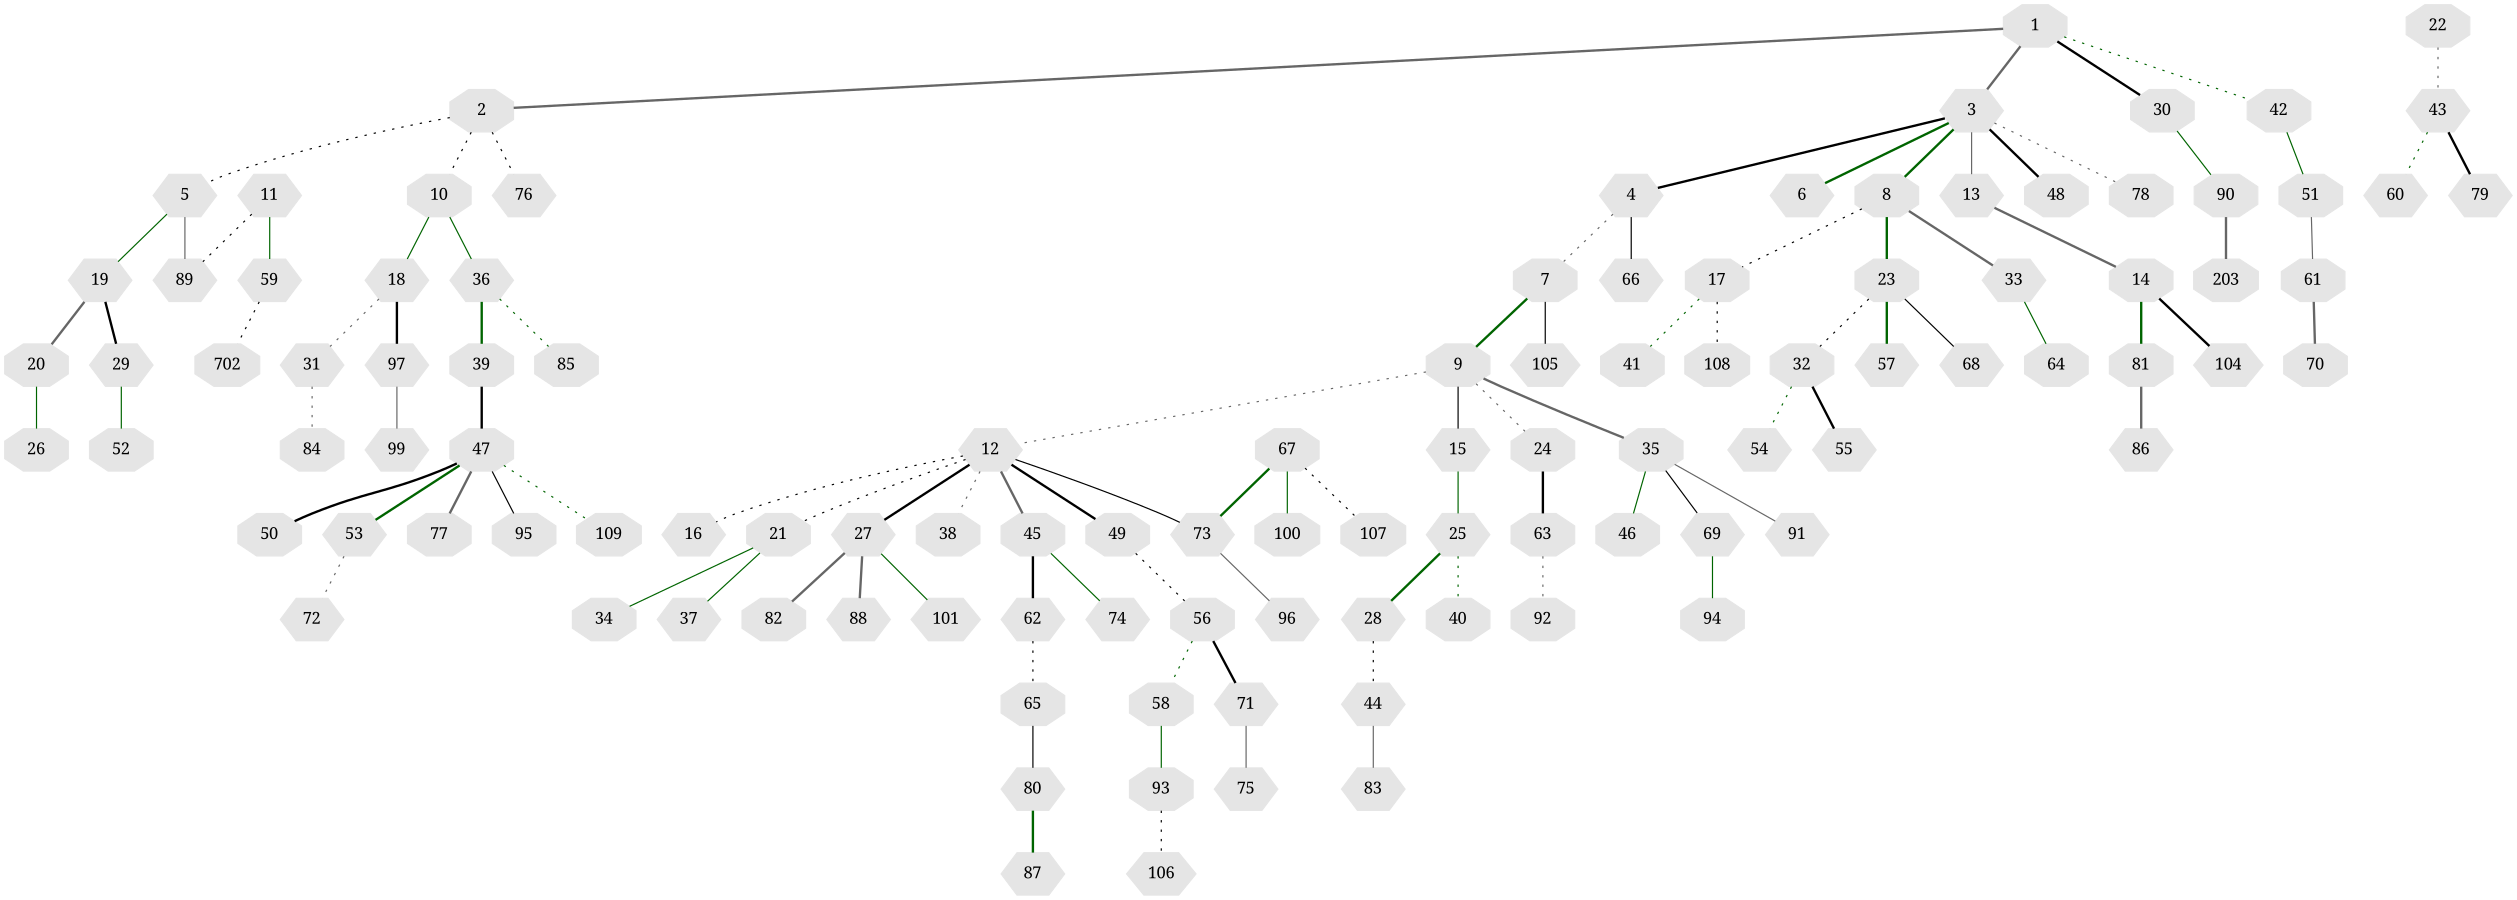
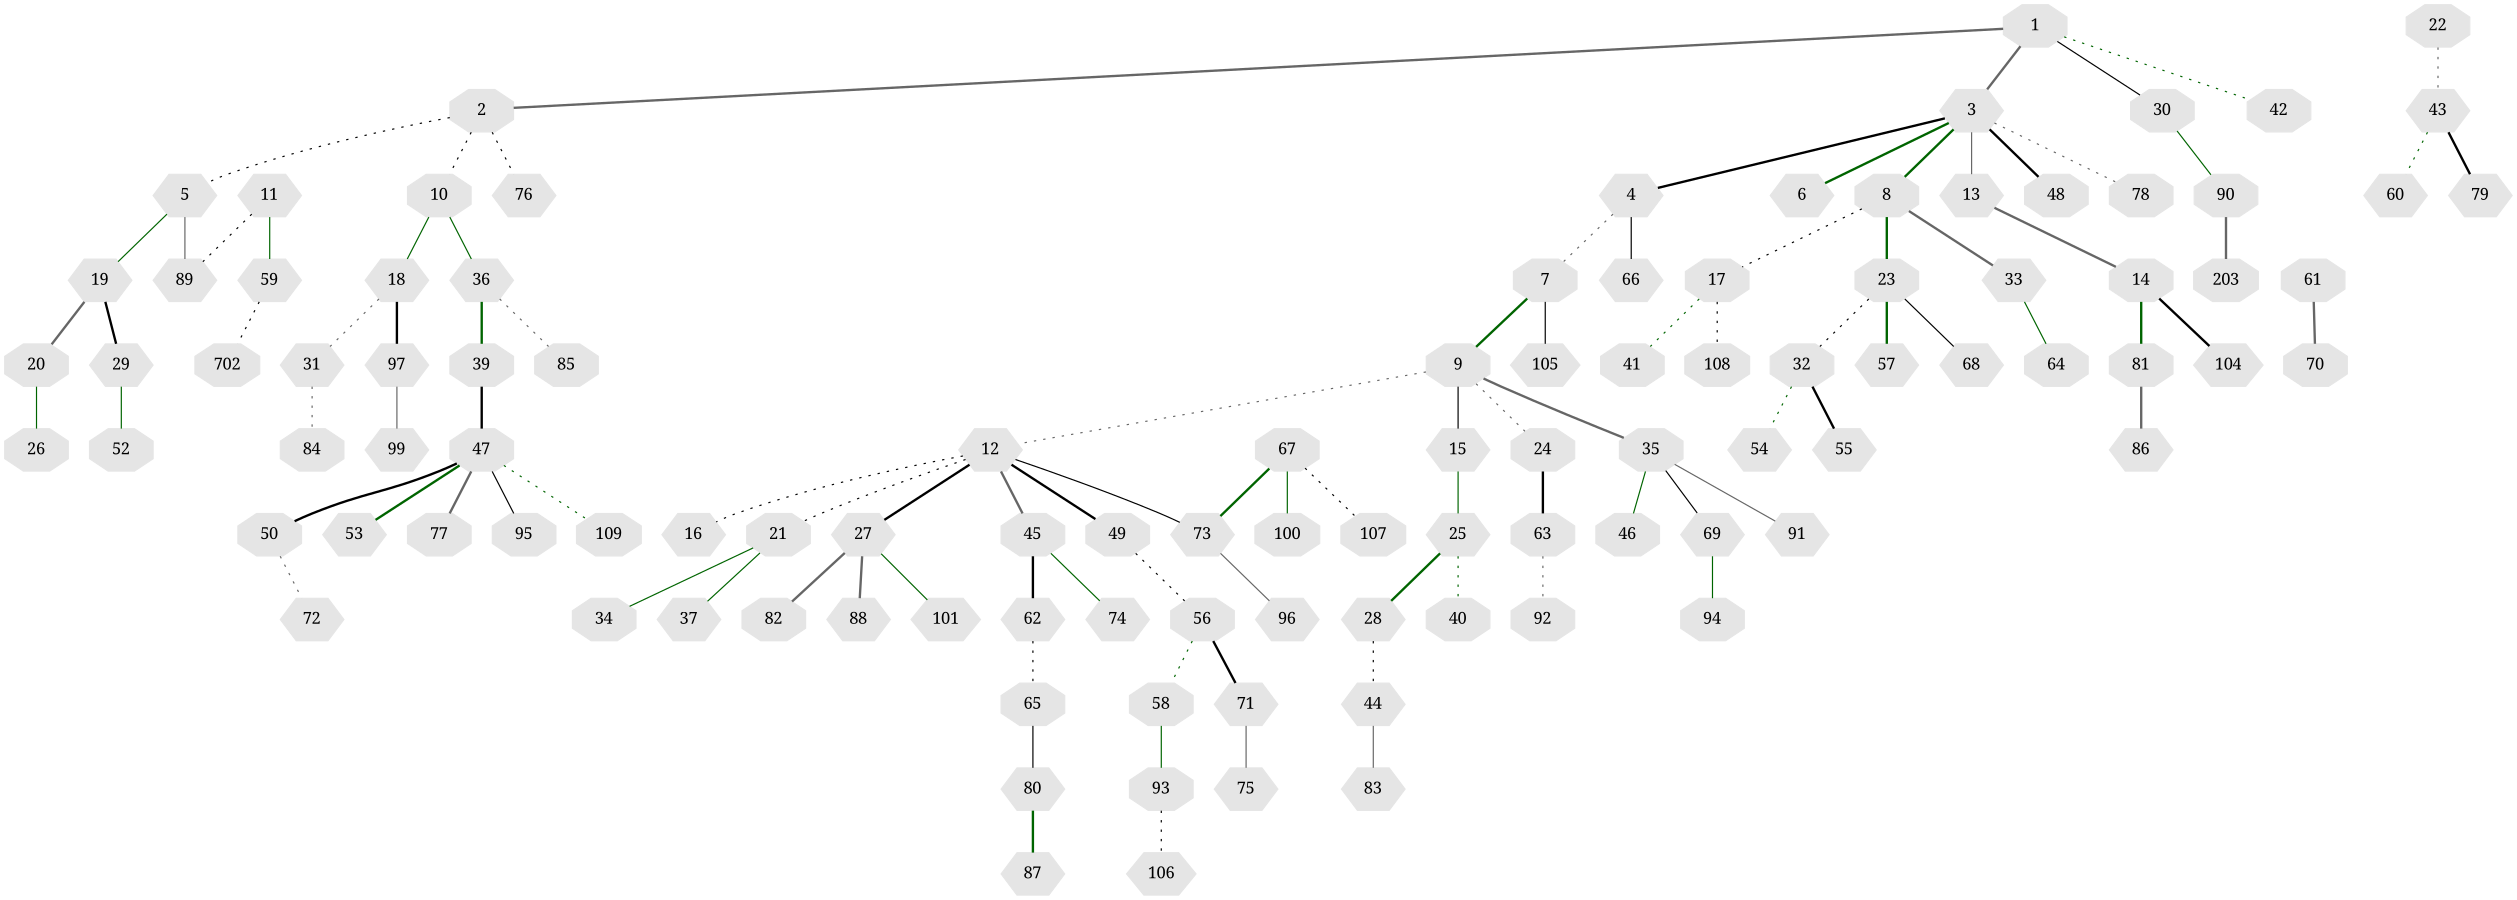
(2099, 68) -> (2099, 68)
(2311, 196) -> none
(524, 323) -> (524, 323)
(948, 535) -> none
(333, 577) -> (291, 577)
